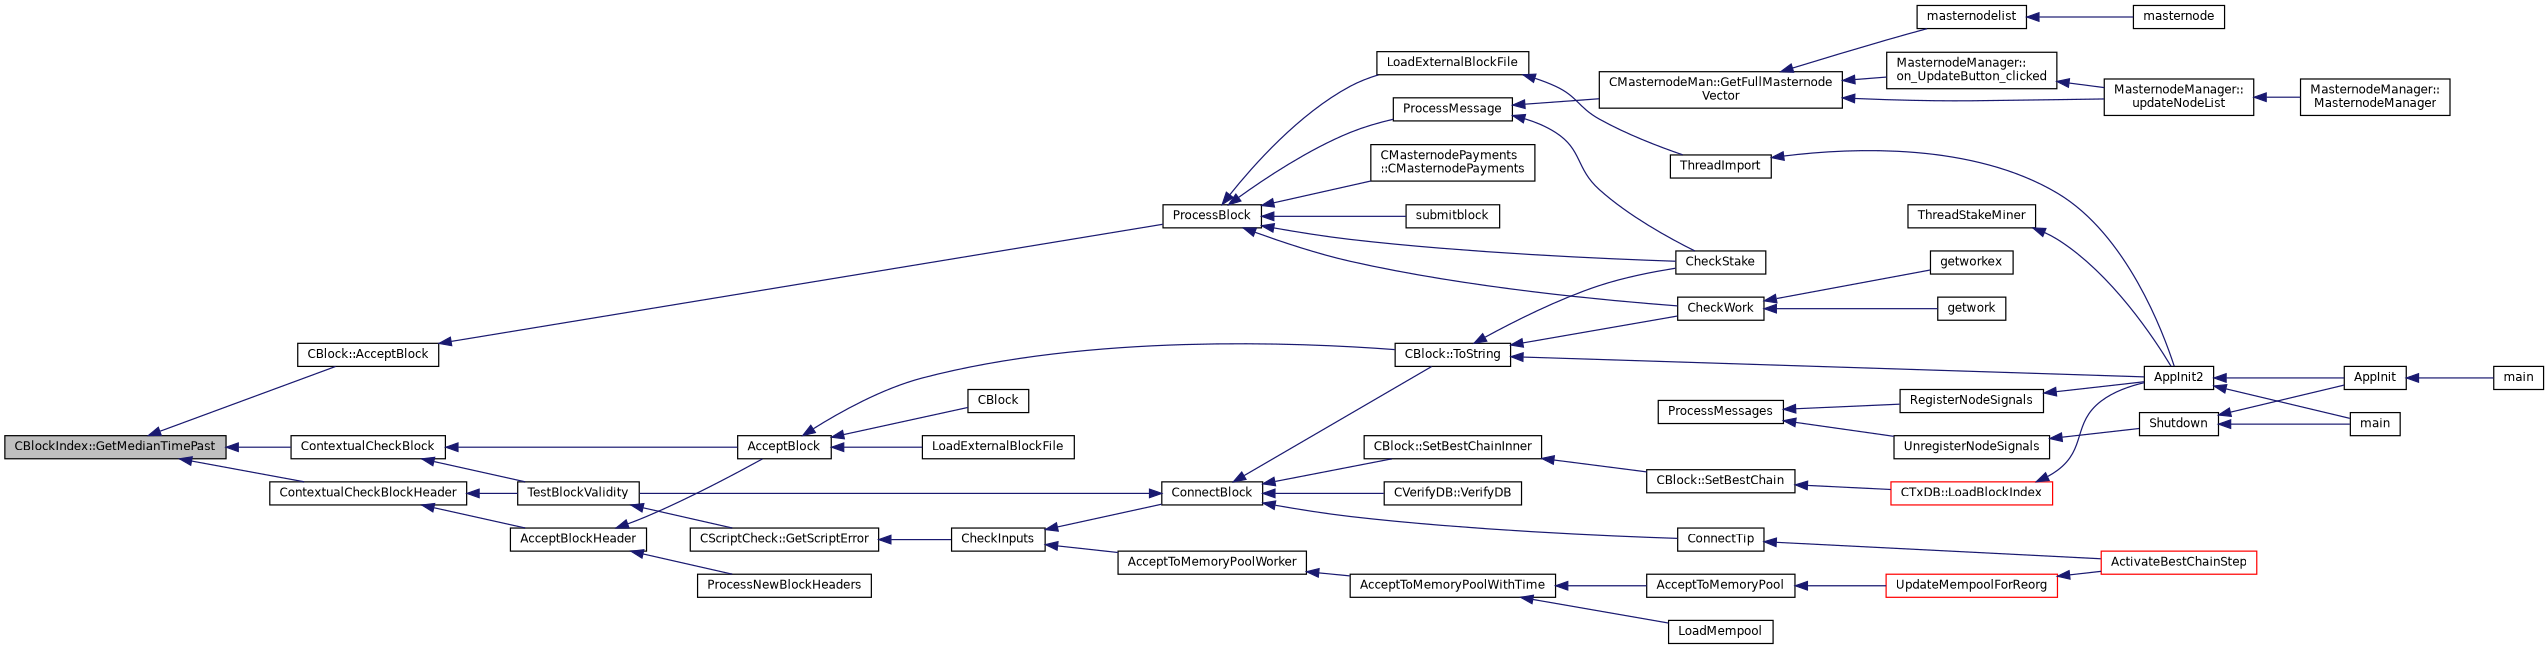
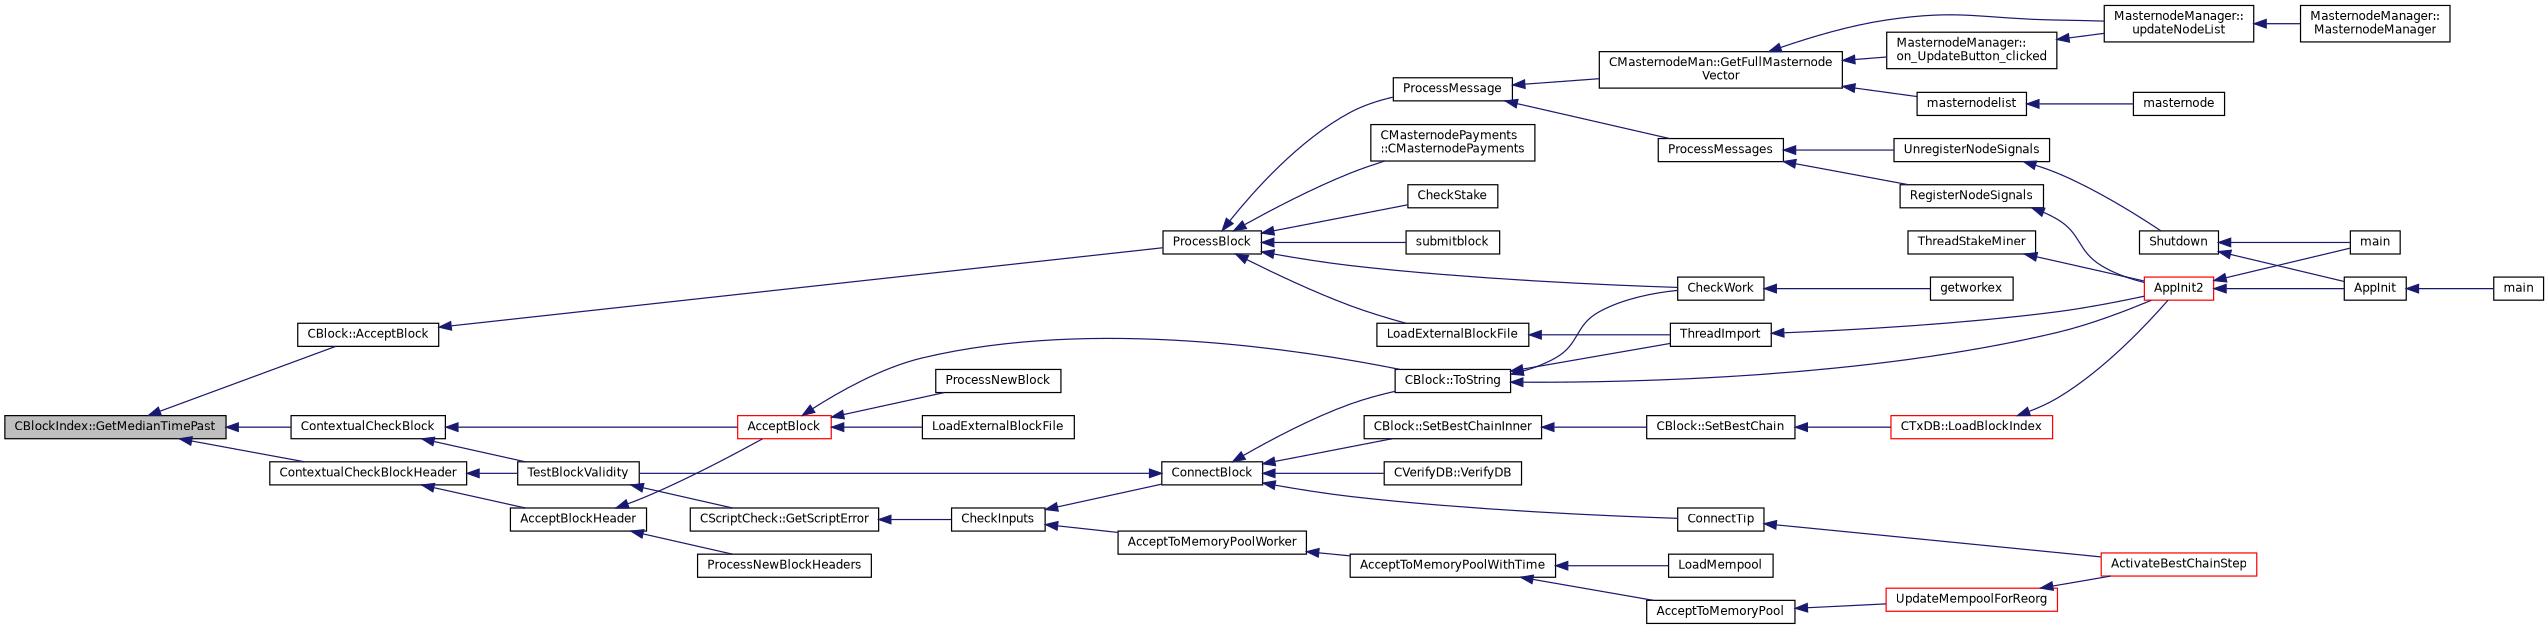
(1602, 192) -> (1593, 121)
(1587, 290) -> (1596, 356)
(1972, 309) -> none
(2179, 378) -> (2179, 289)
(998, 401) -> (998, 381)
(784, 447) -> (784, 427)
